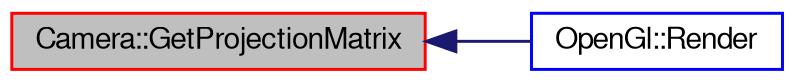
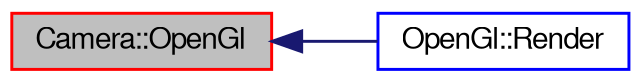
(219, 41) -> (142, 41)
